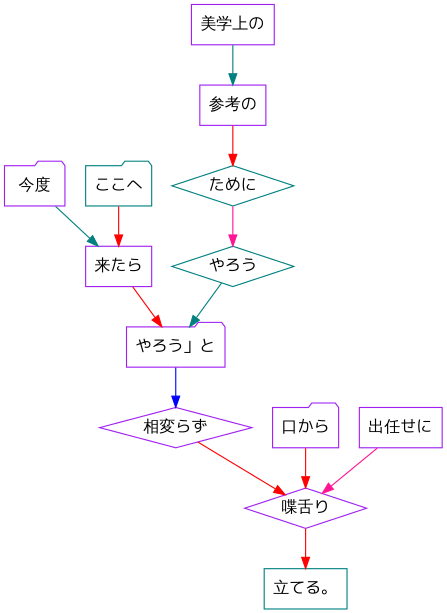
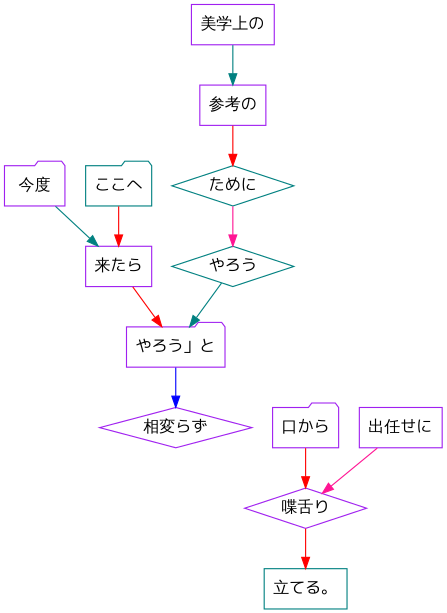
(237, 465) -> none
